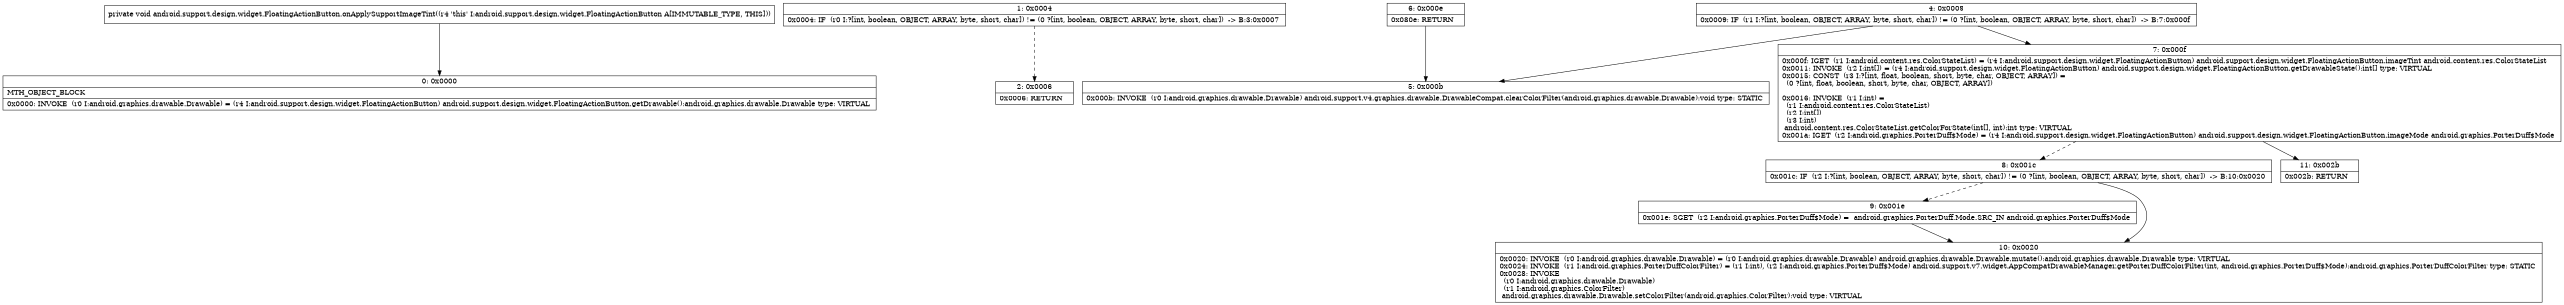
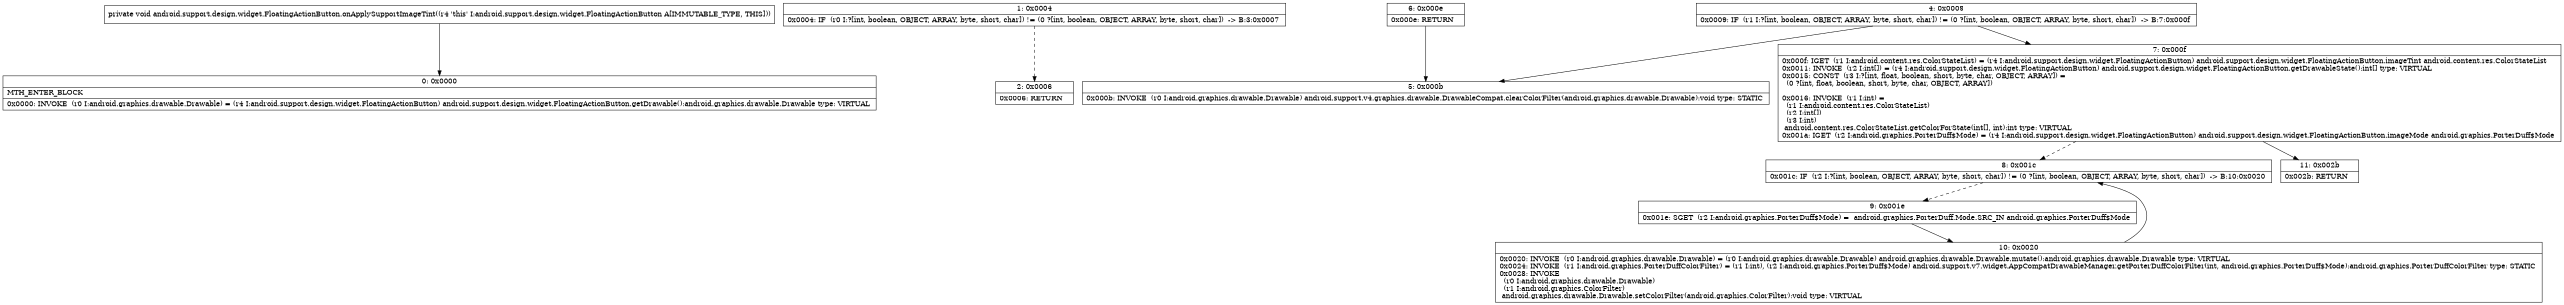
(1426, 20) -> (1426, 20)
(46, 93) -> (45, 93)
(2141, 201) -> (2144, 205)
